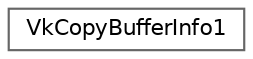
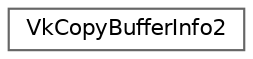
(126, 29) -> (126, 29)
